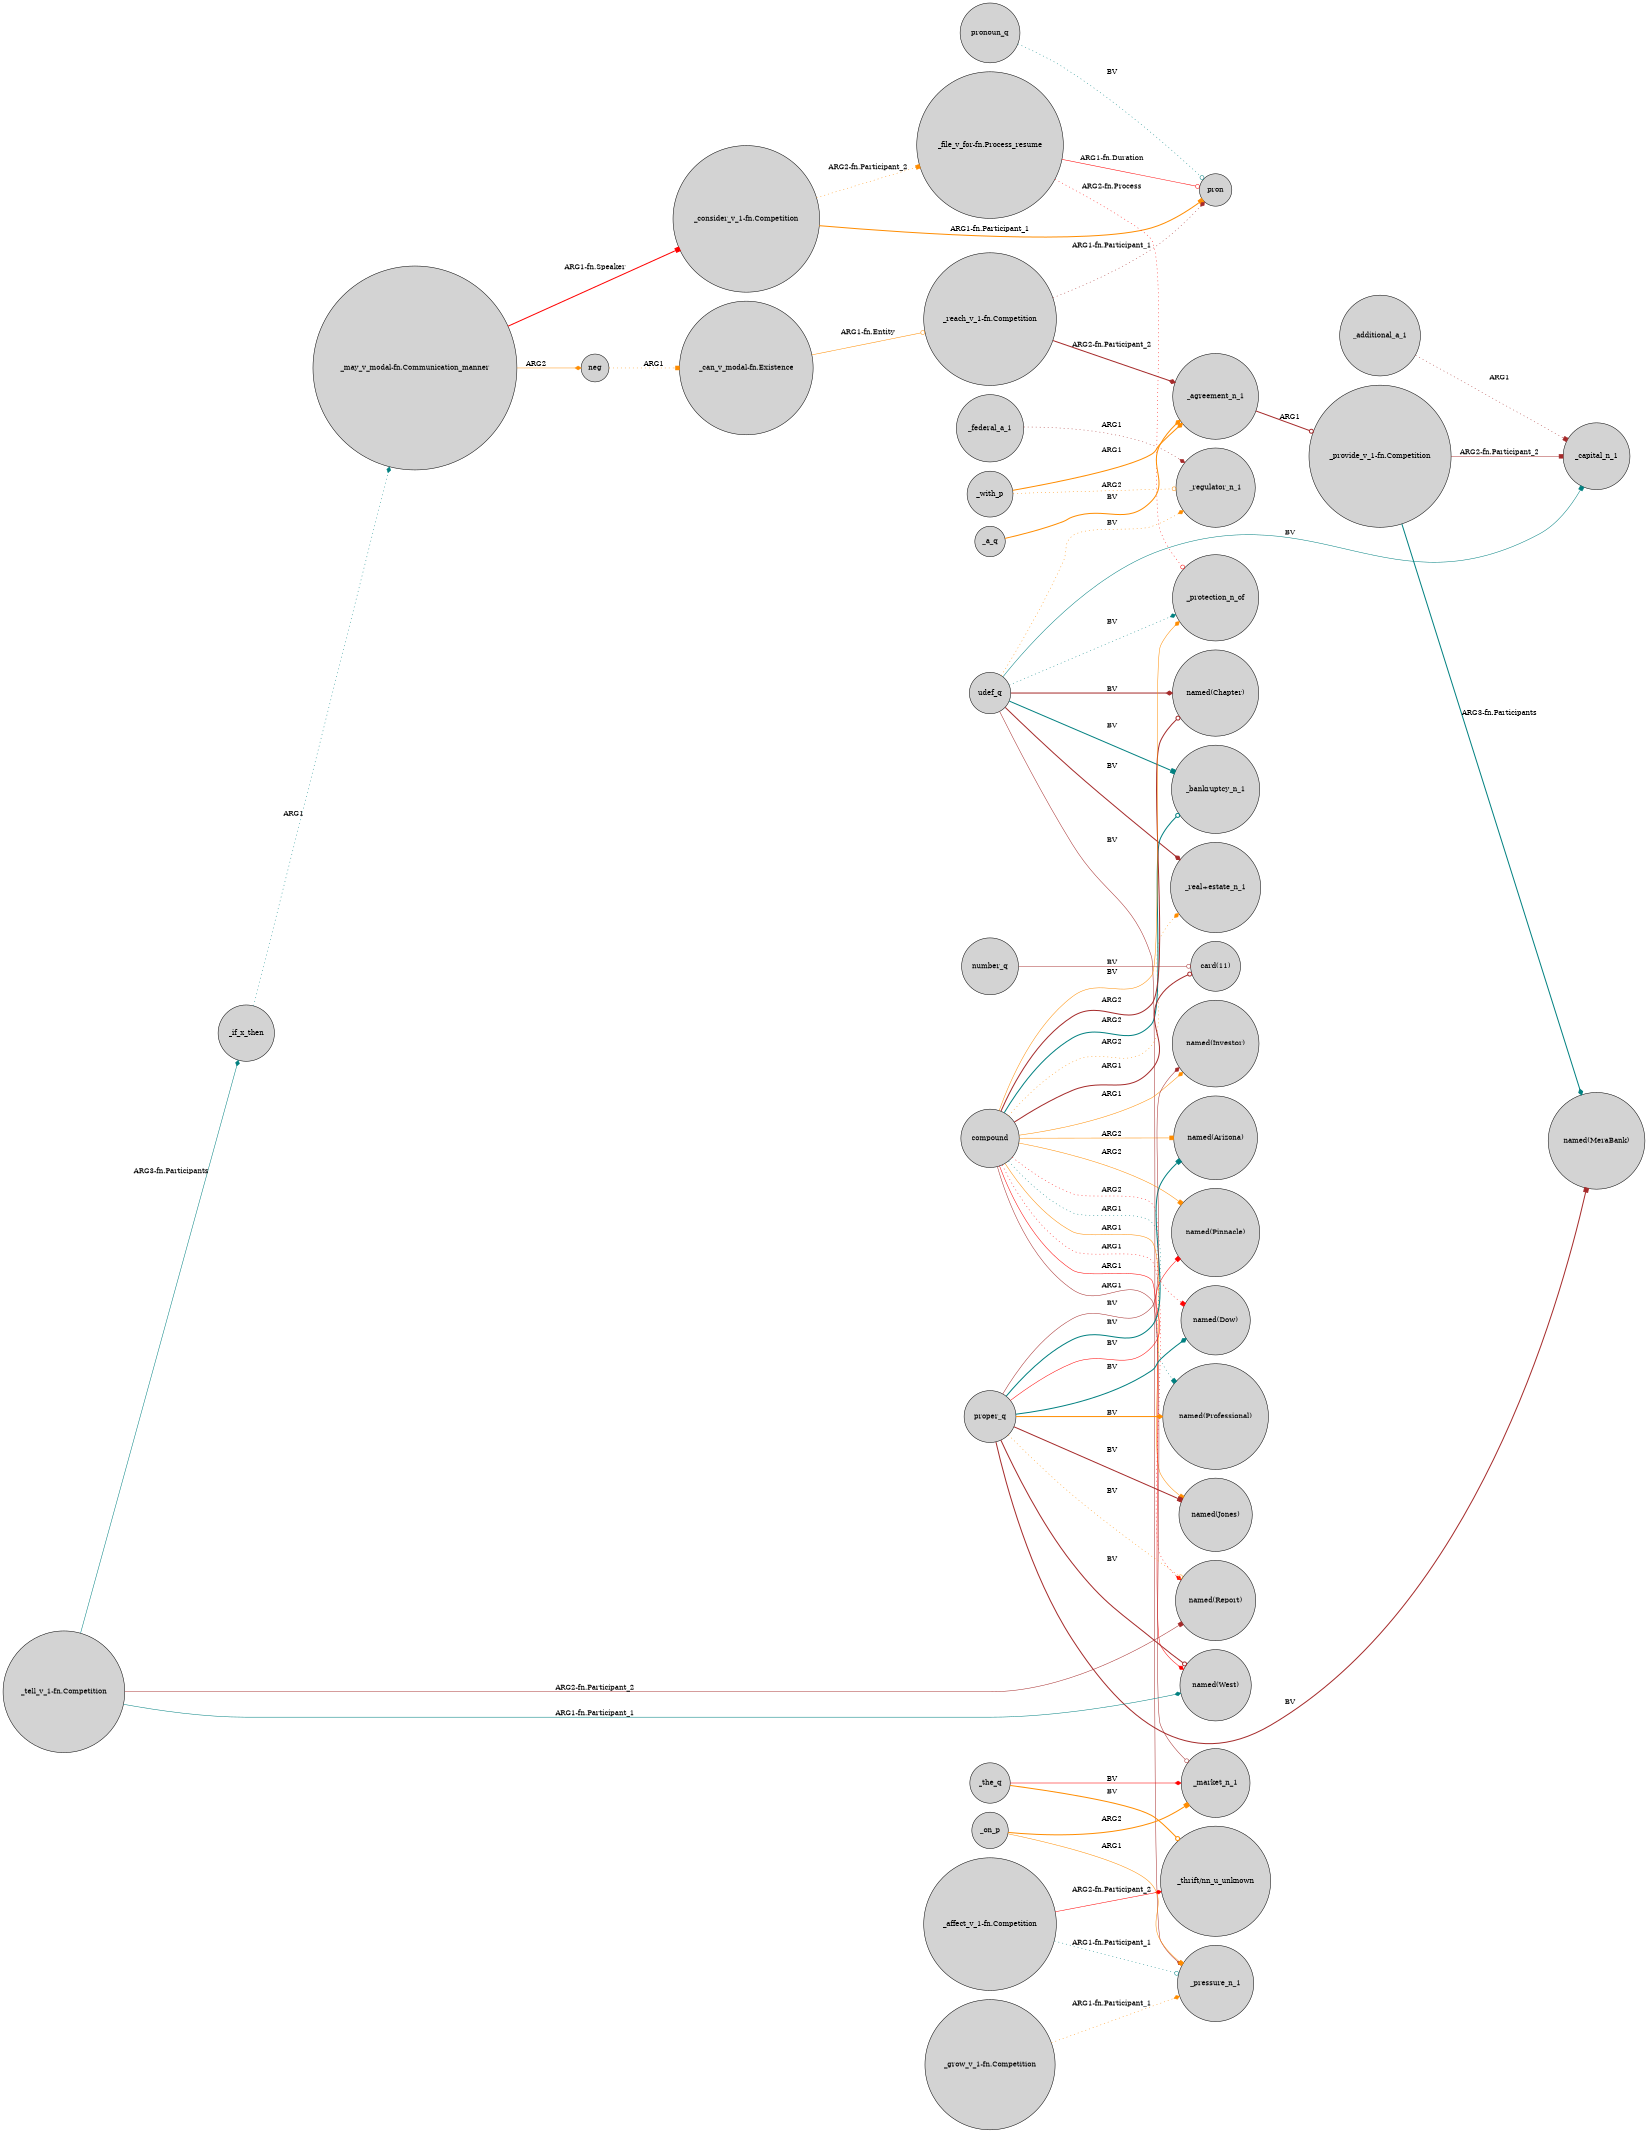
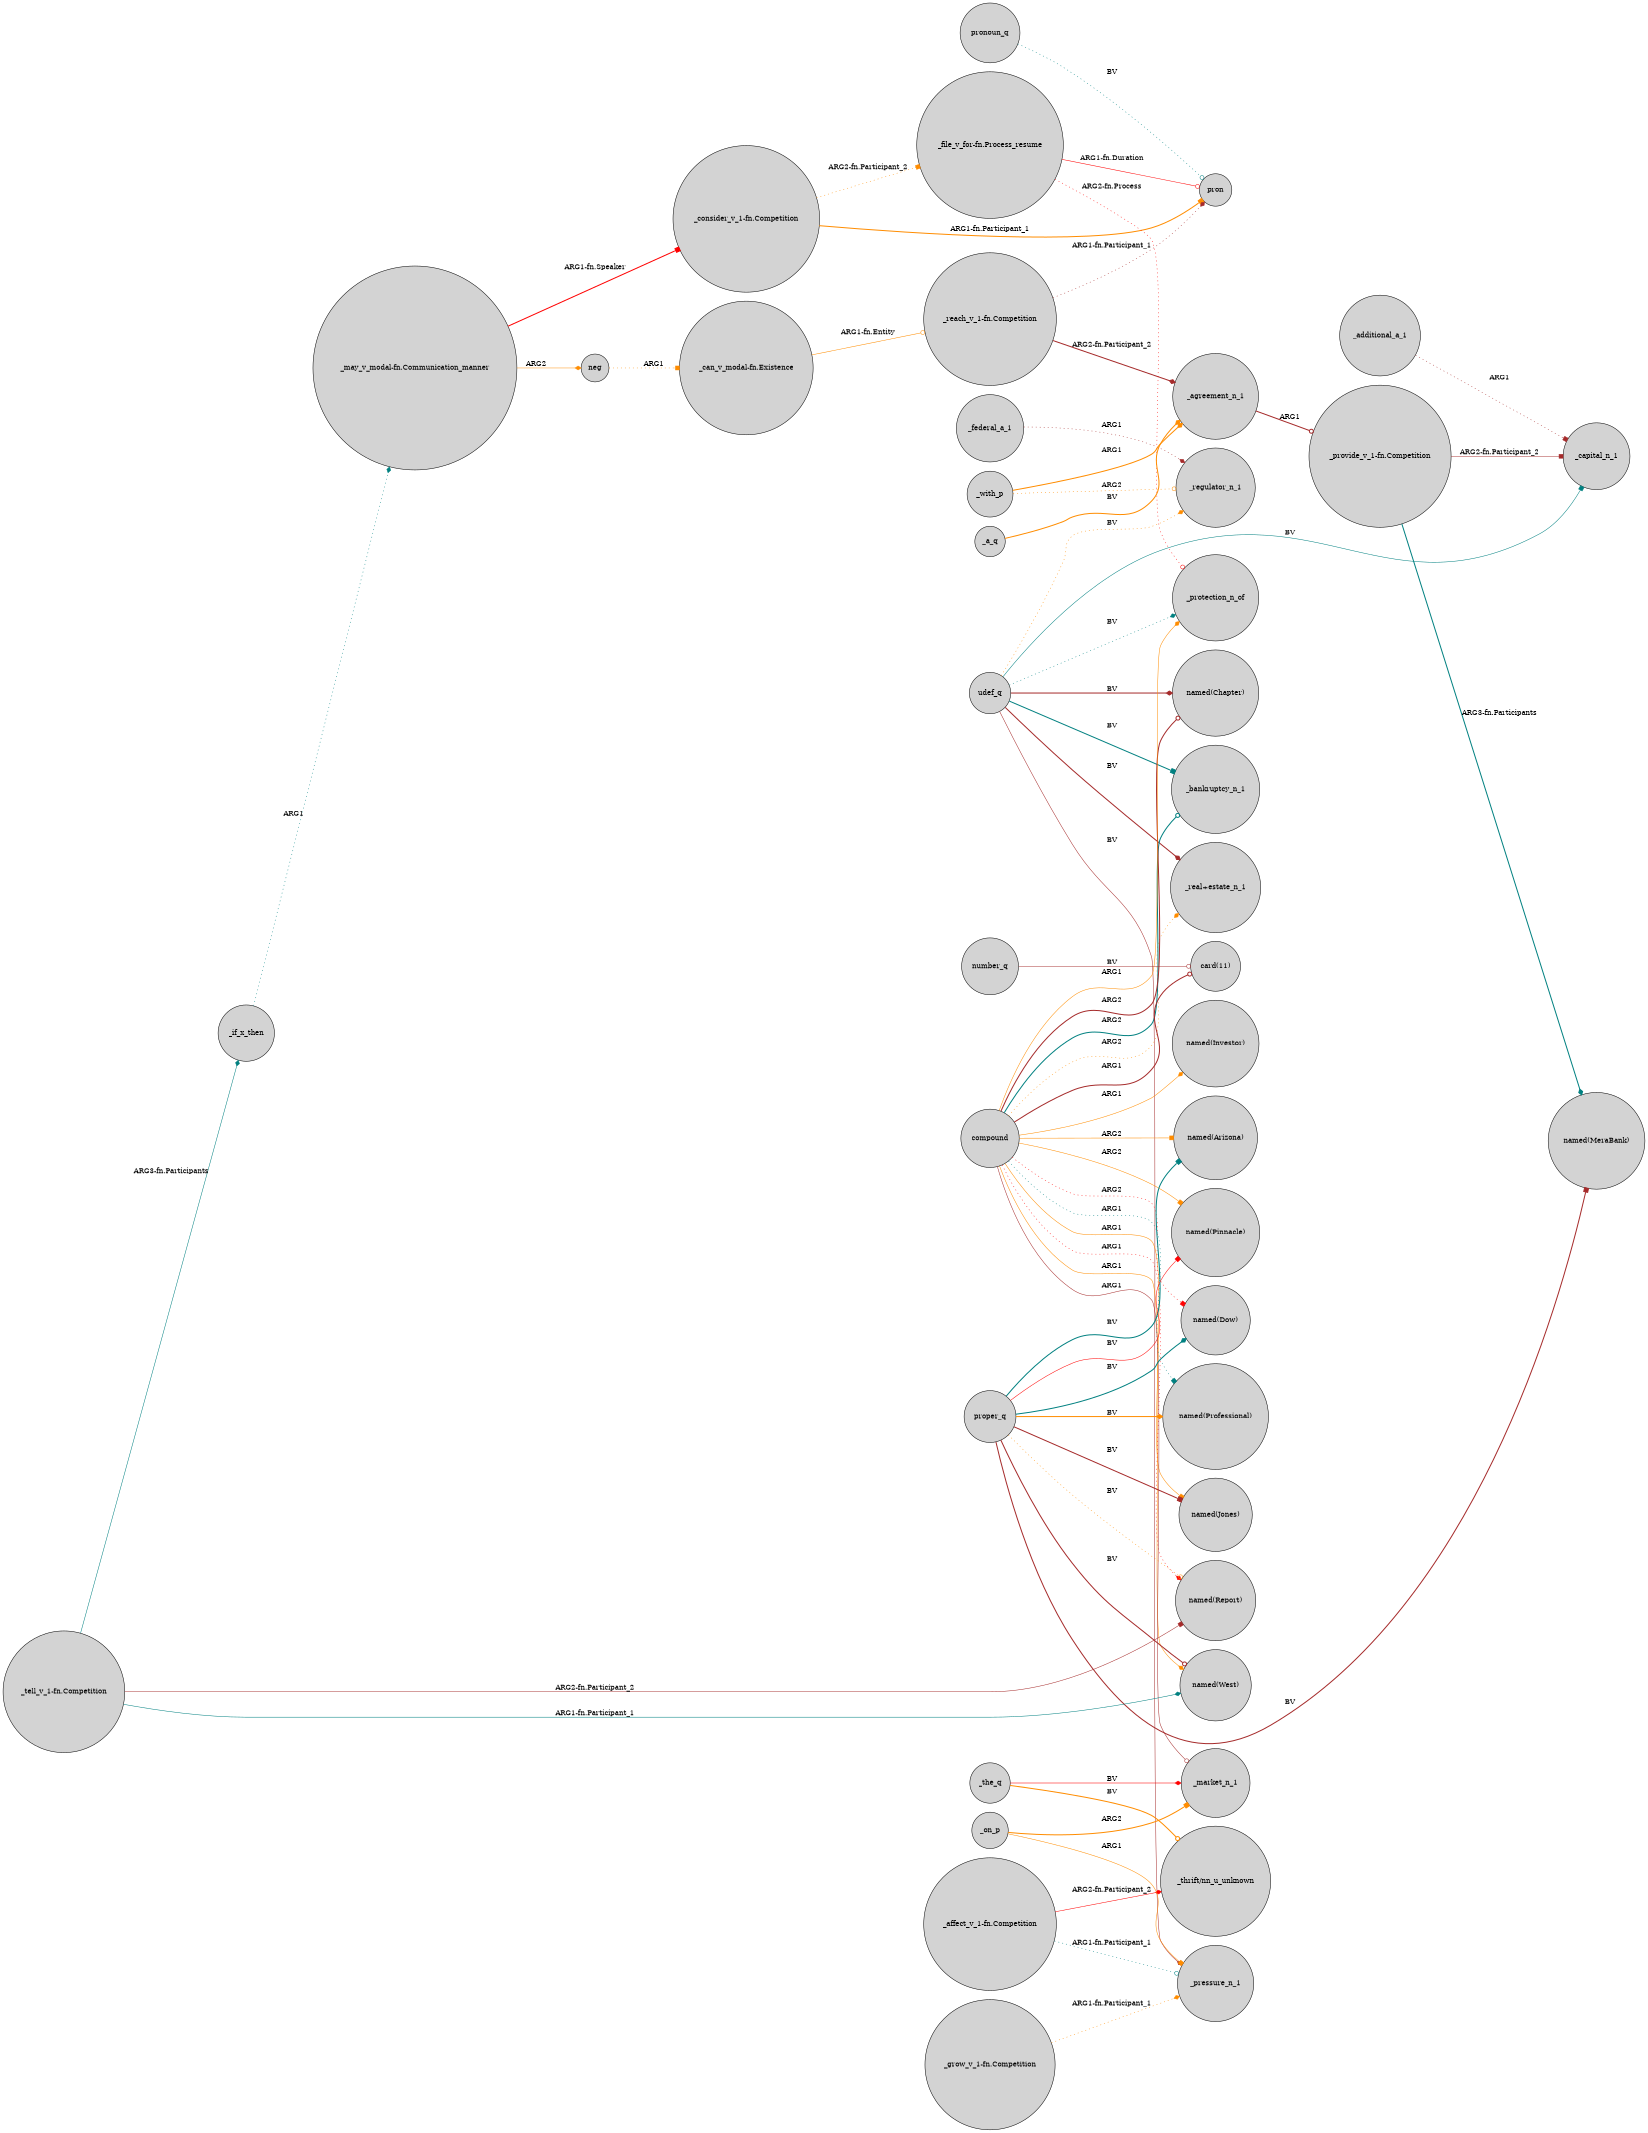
(1112, 972) -> (1112, 972)
(1152, 1281) -> (1152, 1281)
(1148, 1310) -> none
